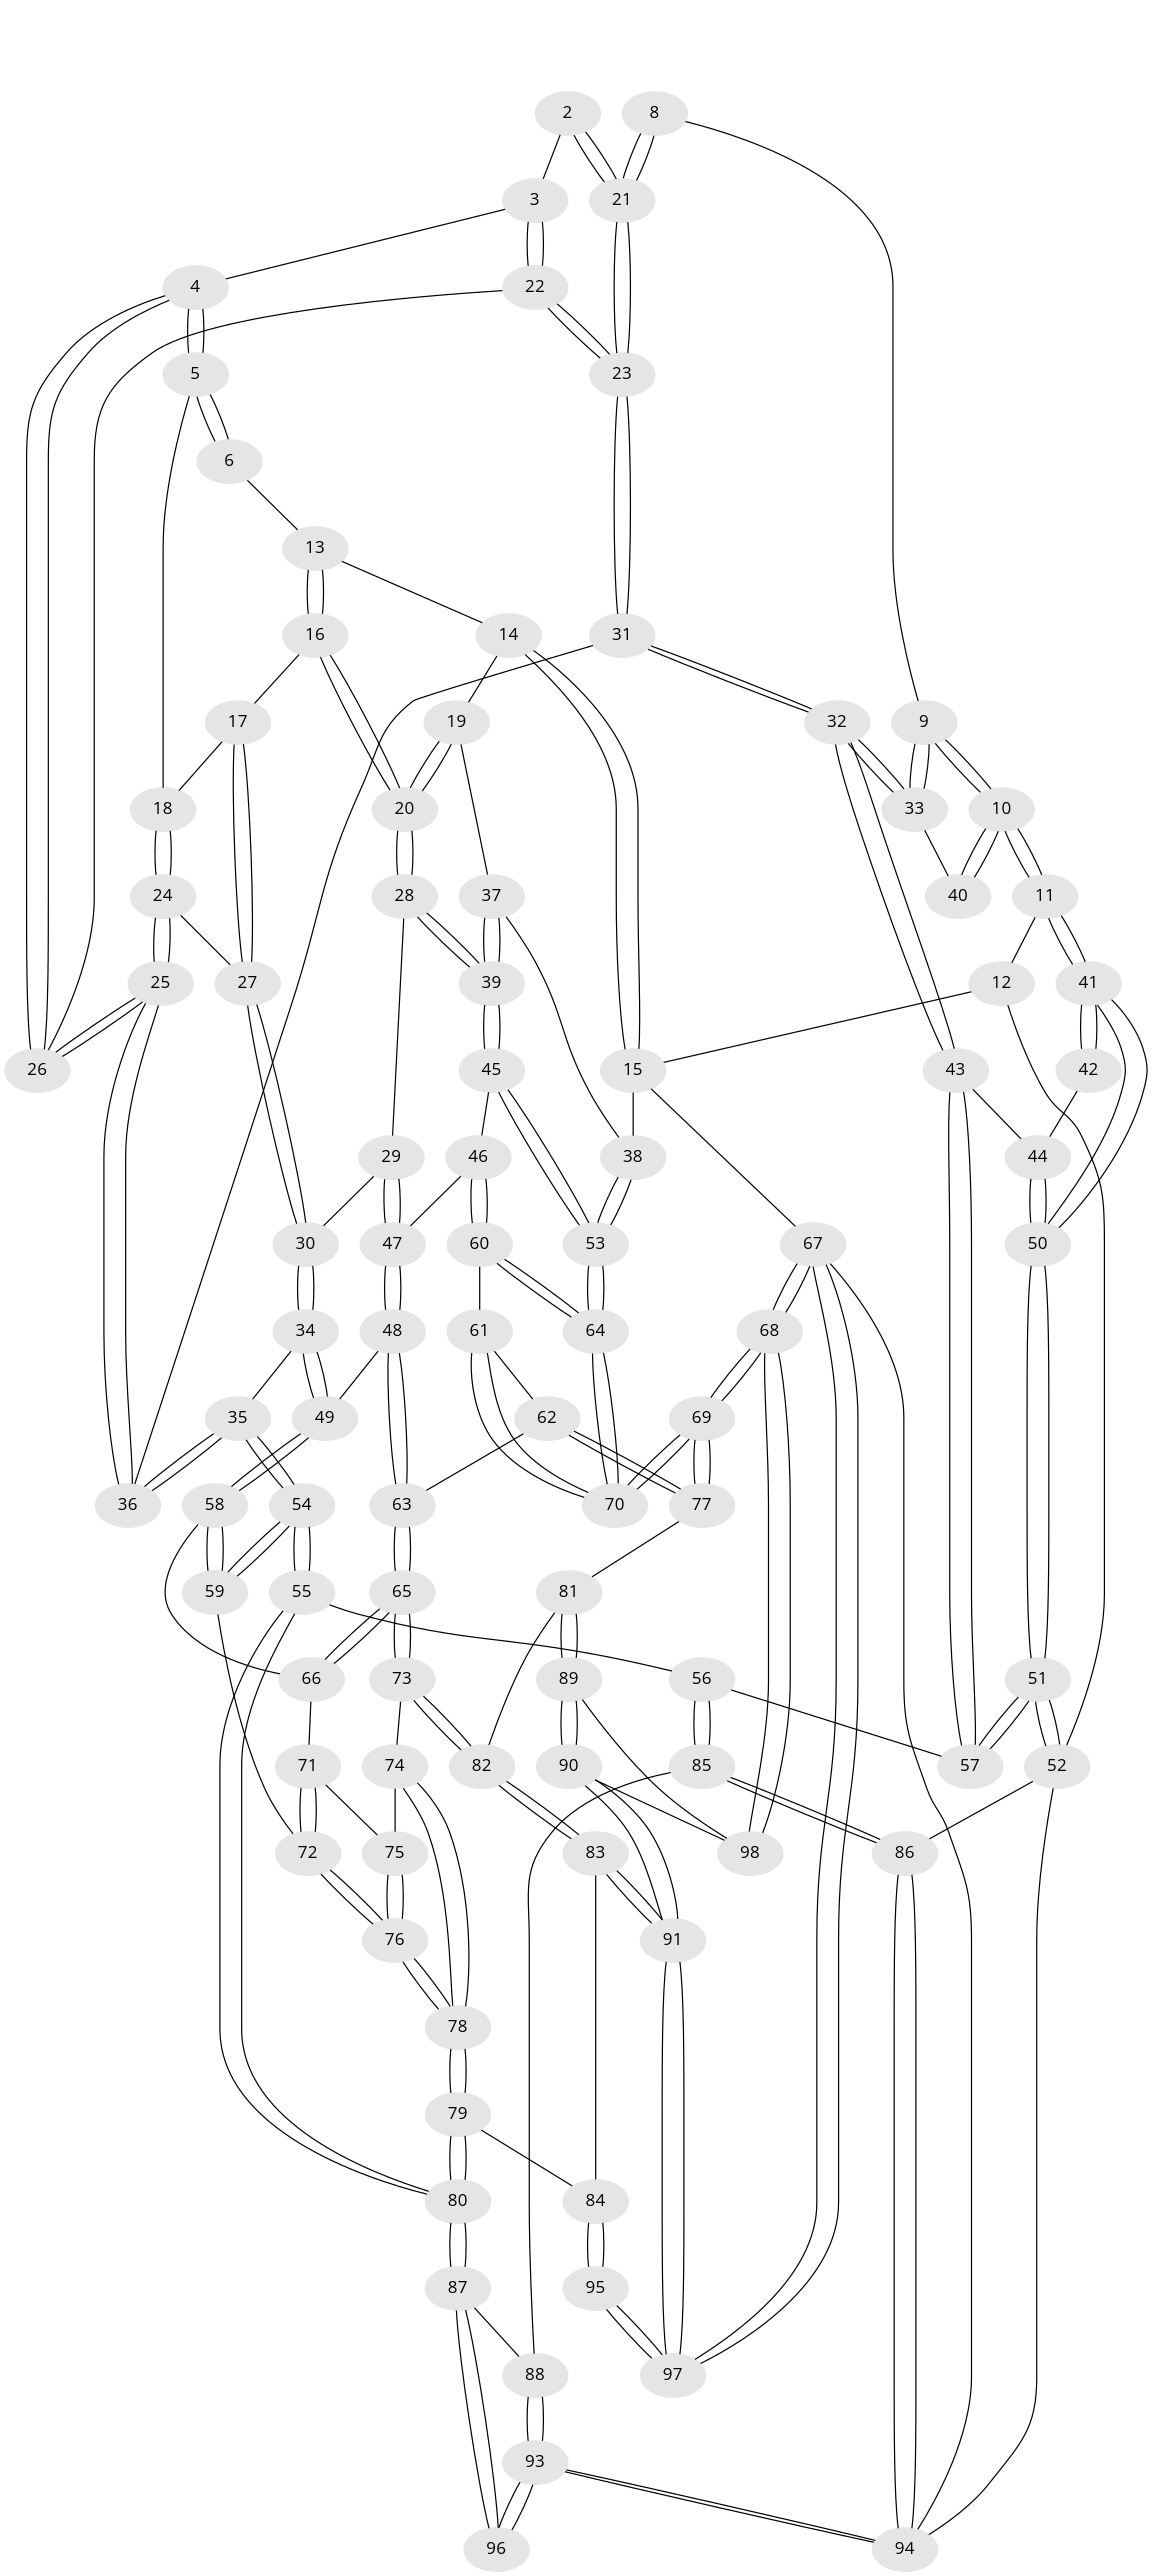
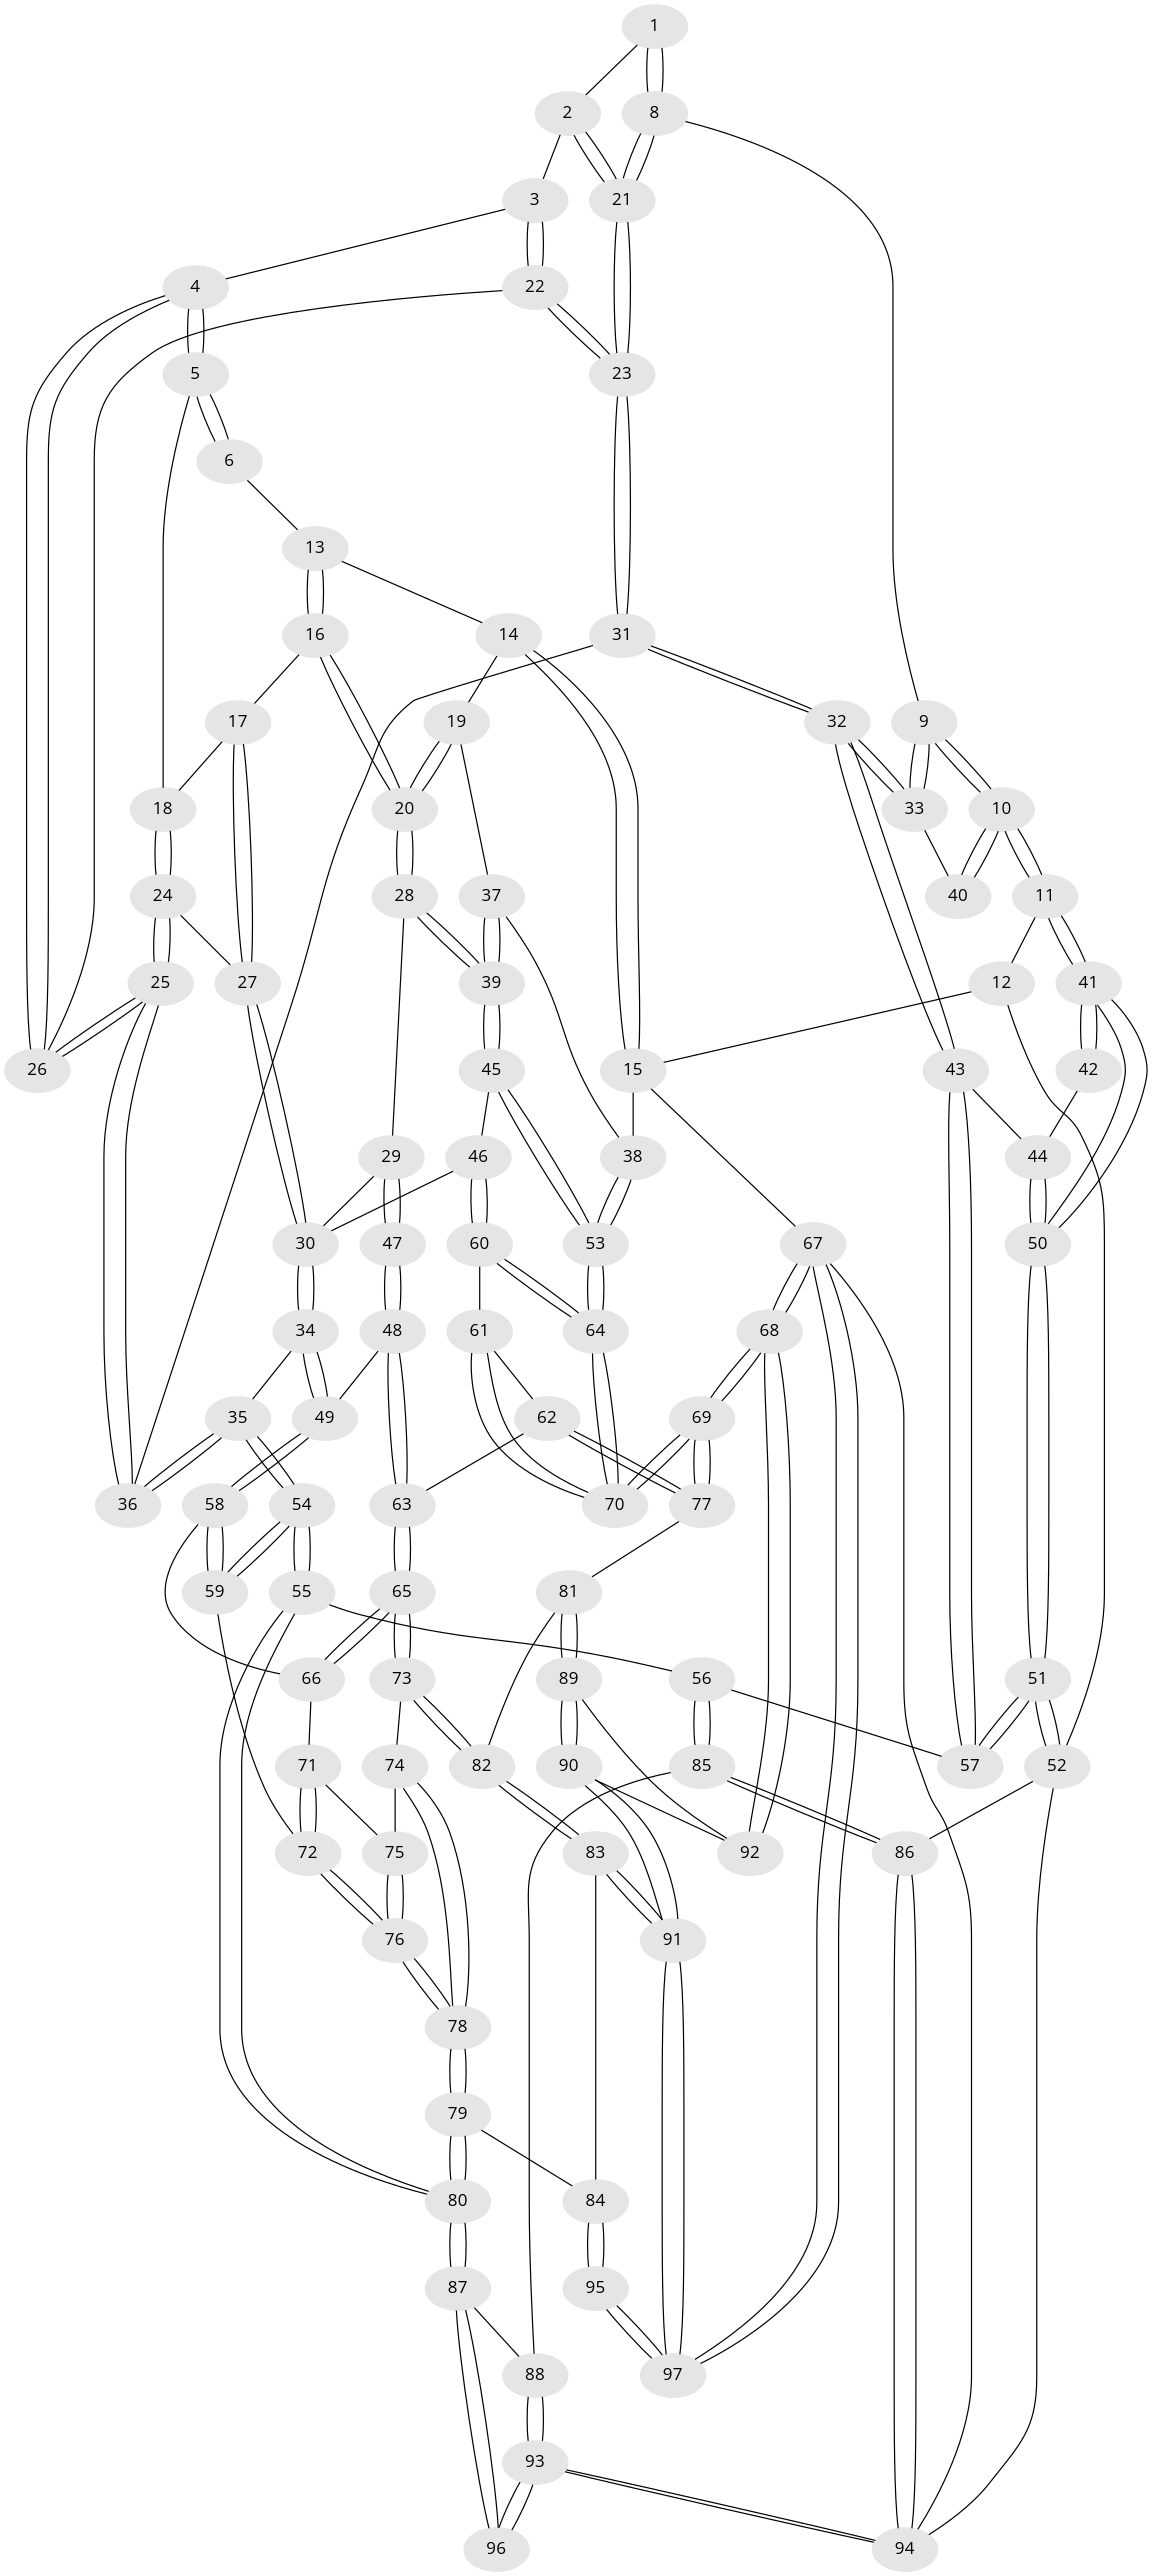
none -> (655, 27)
(436, 1201) -> (392, 1201)
(750, 1854) -> (750, 1854)
